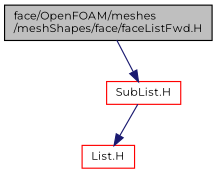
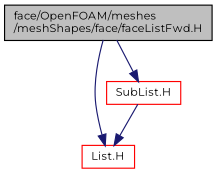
none -> (95, 87)
